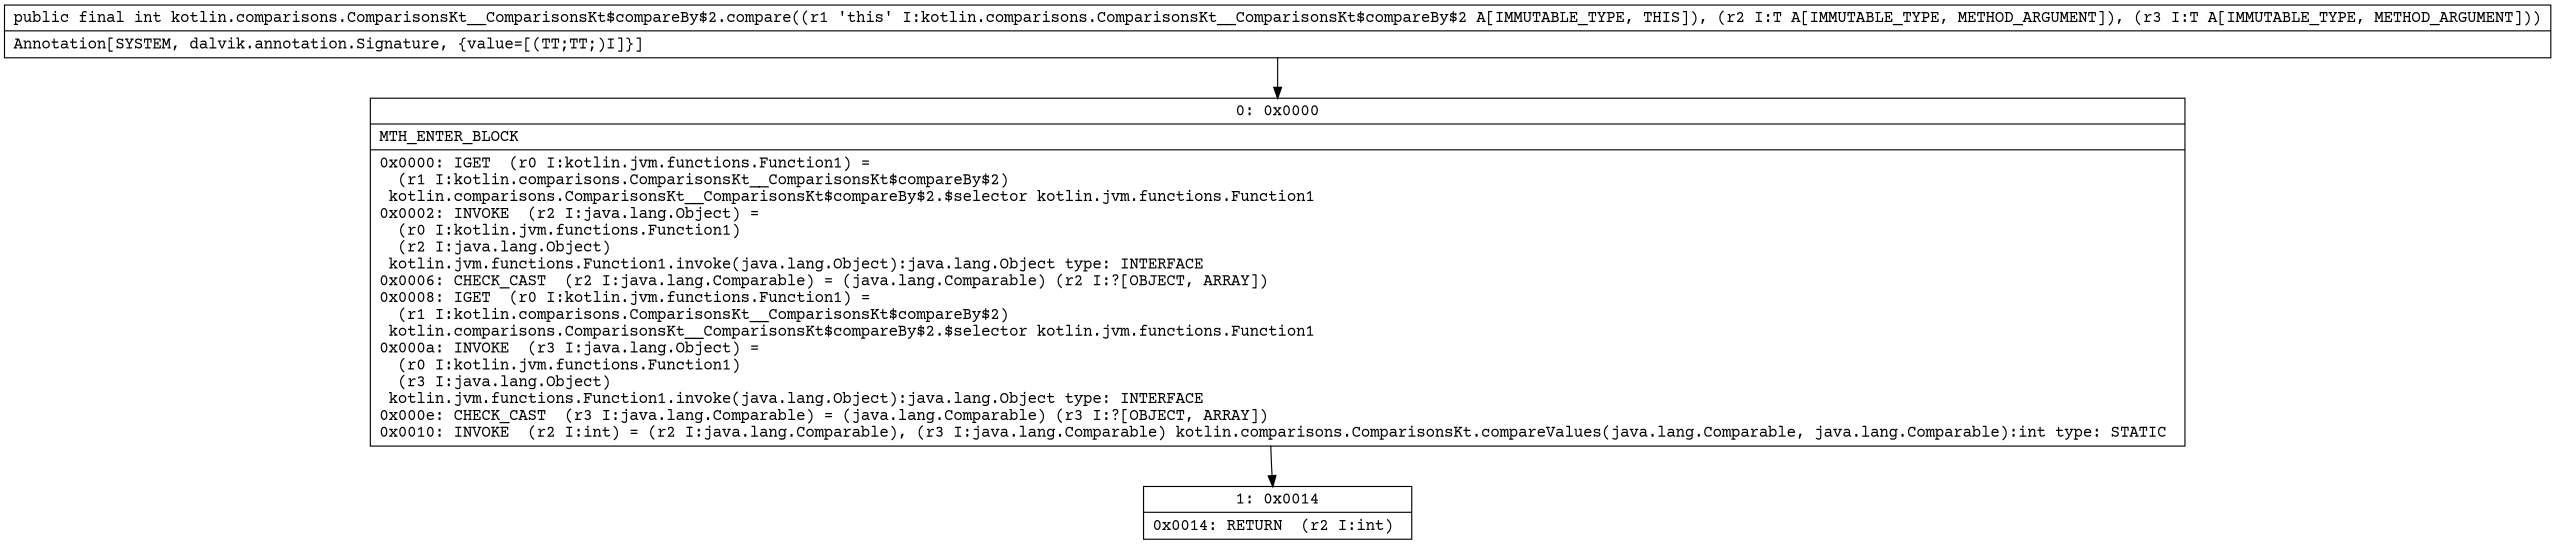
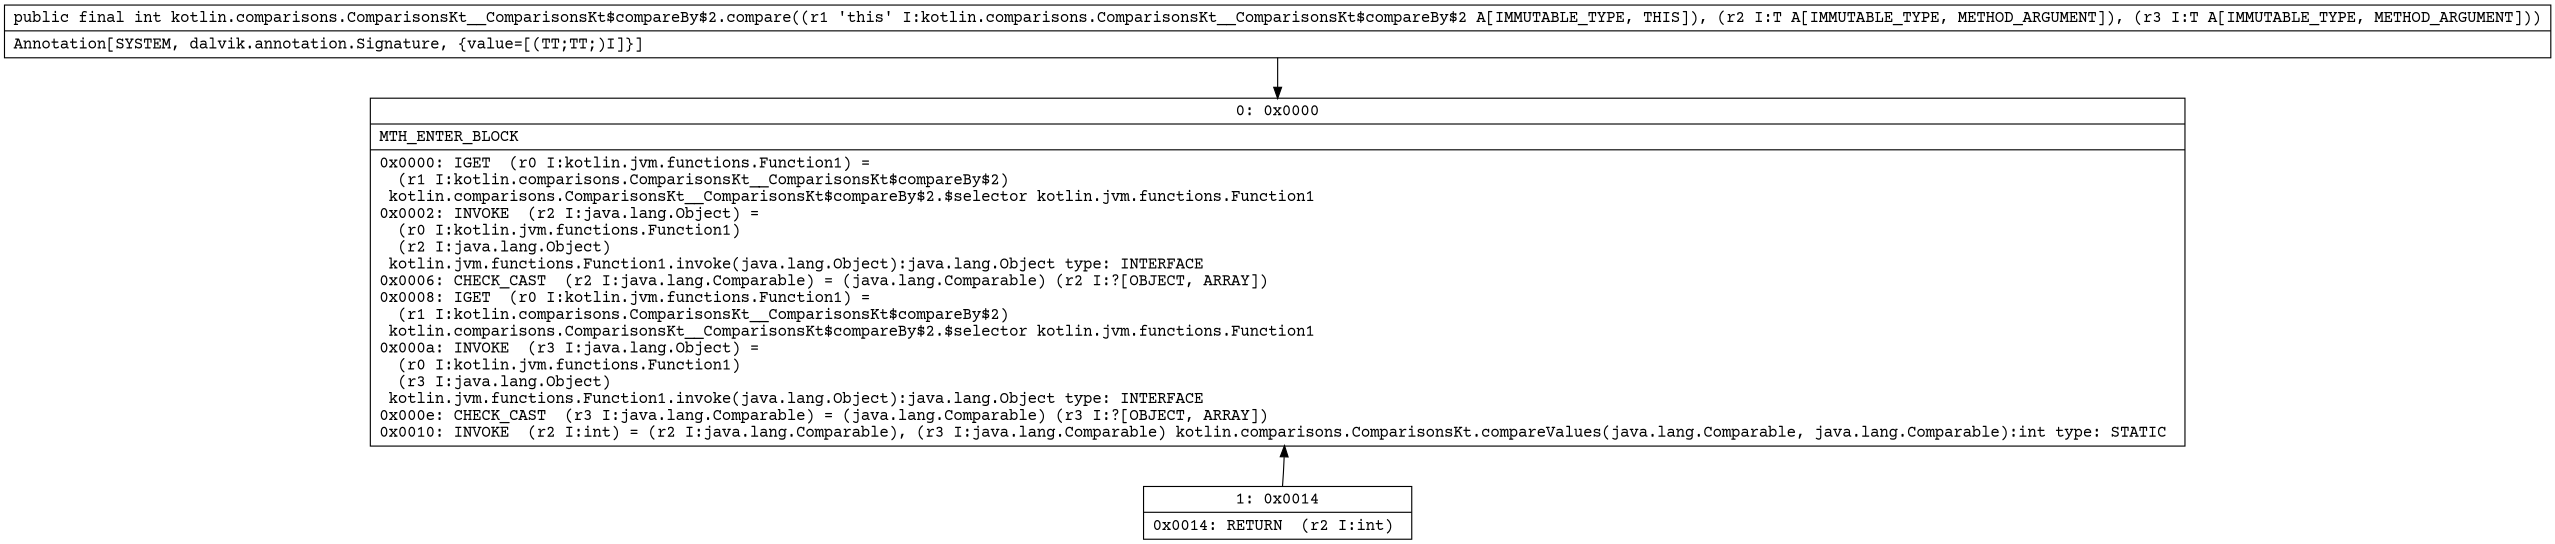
(1271, 461) -> (1283, 472)
